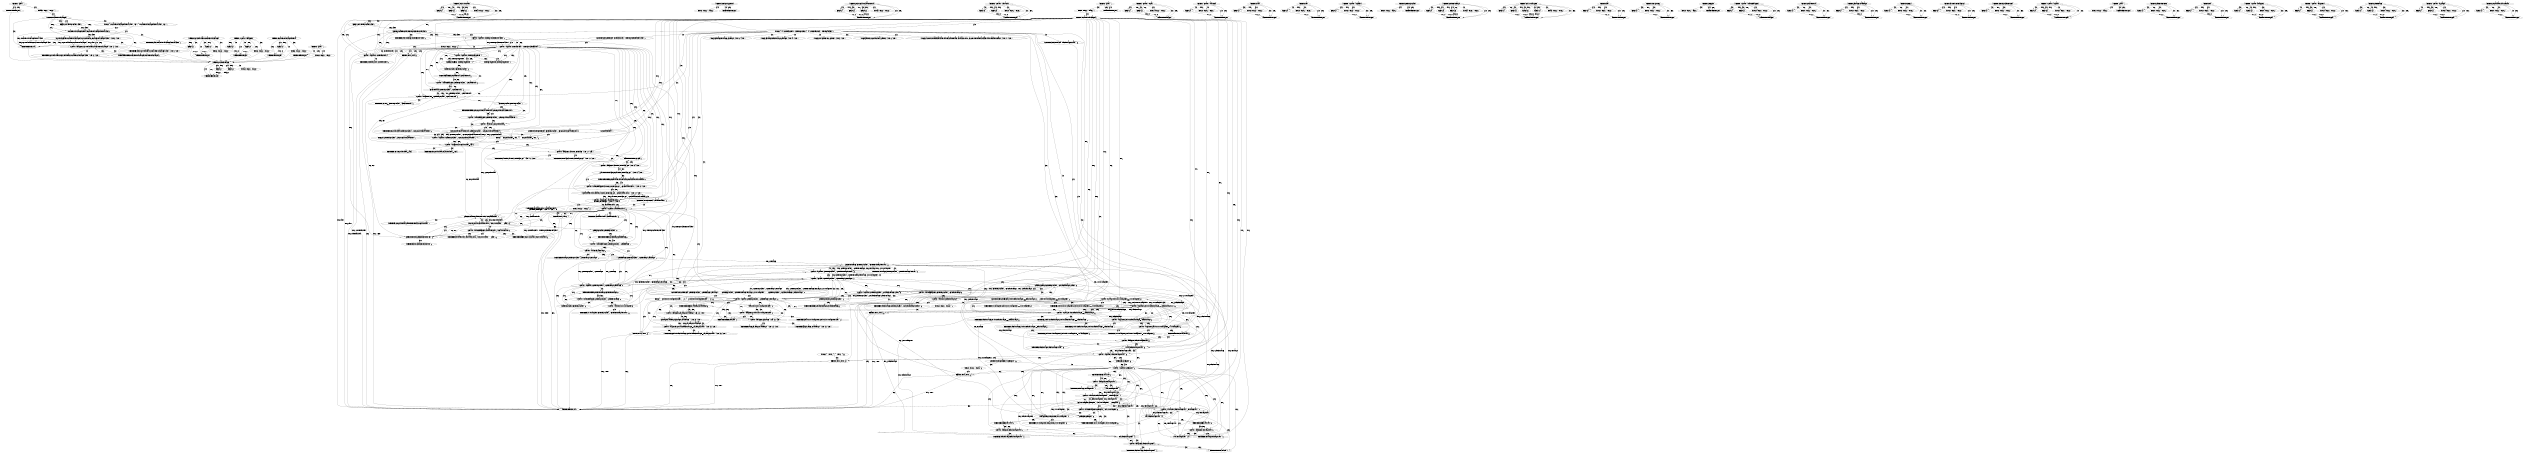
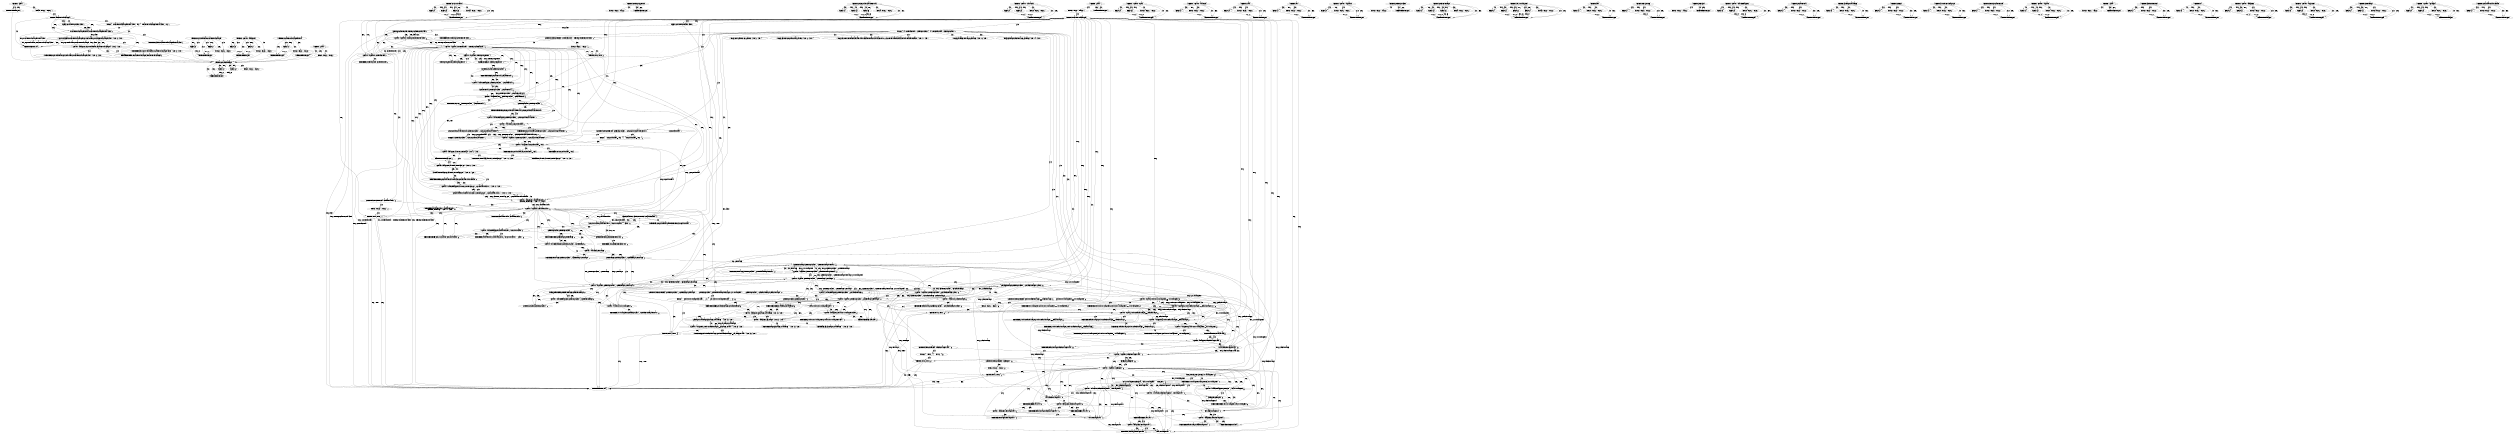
none -> (933, 351)
(1136, 360) -> (1258, 372)
